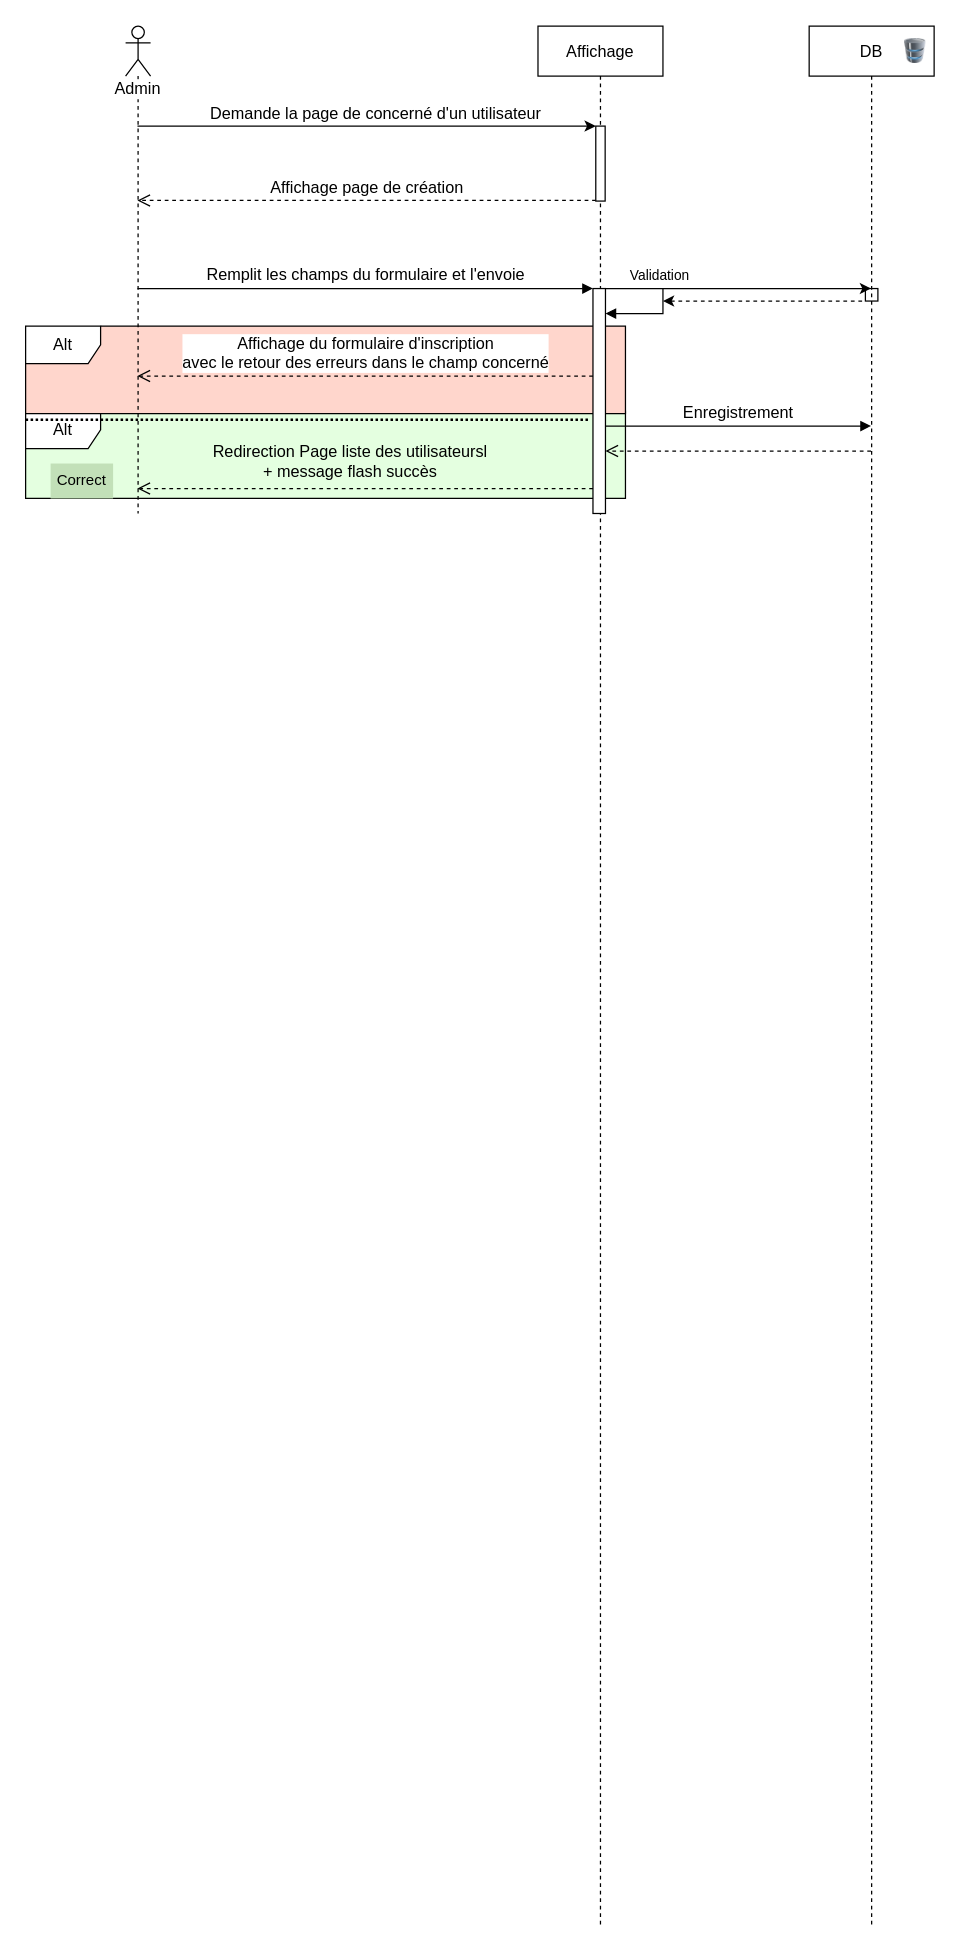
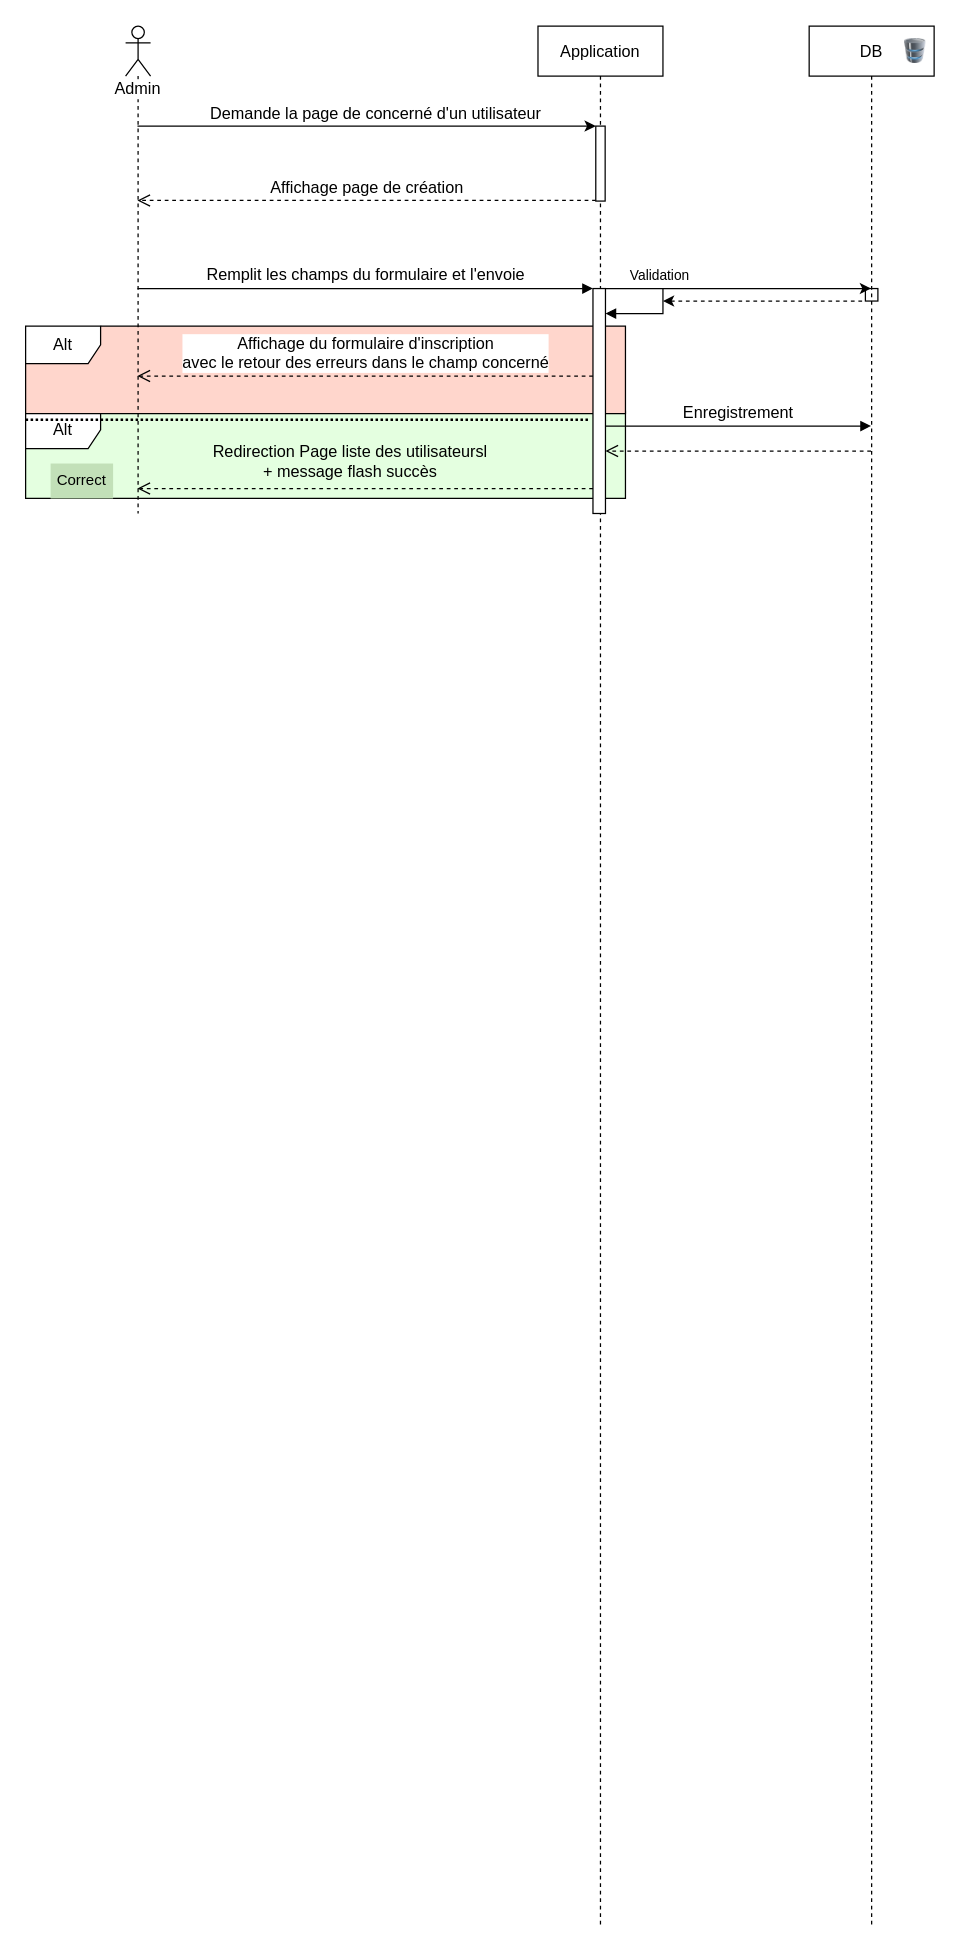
(601, 51) -> (601, 51)
